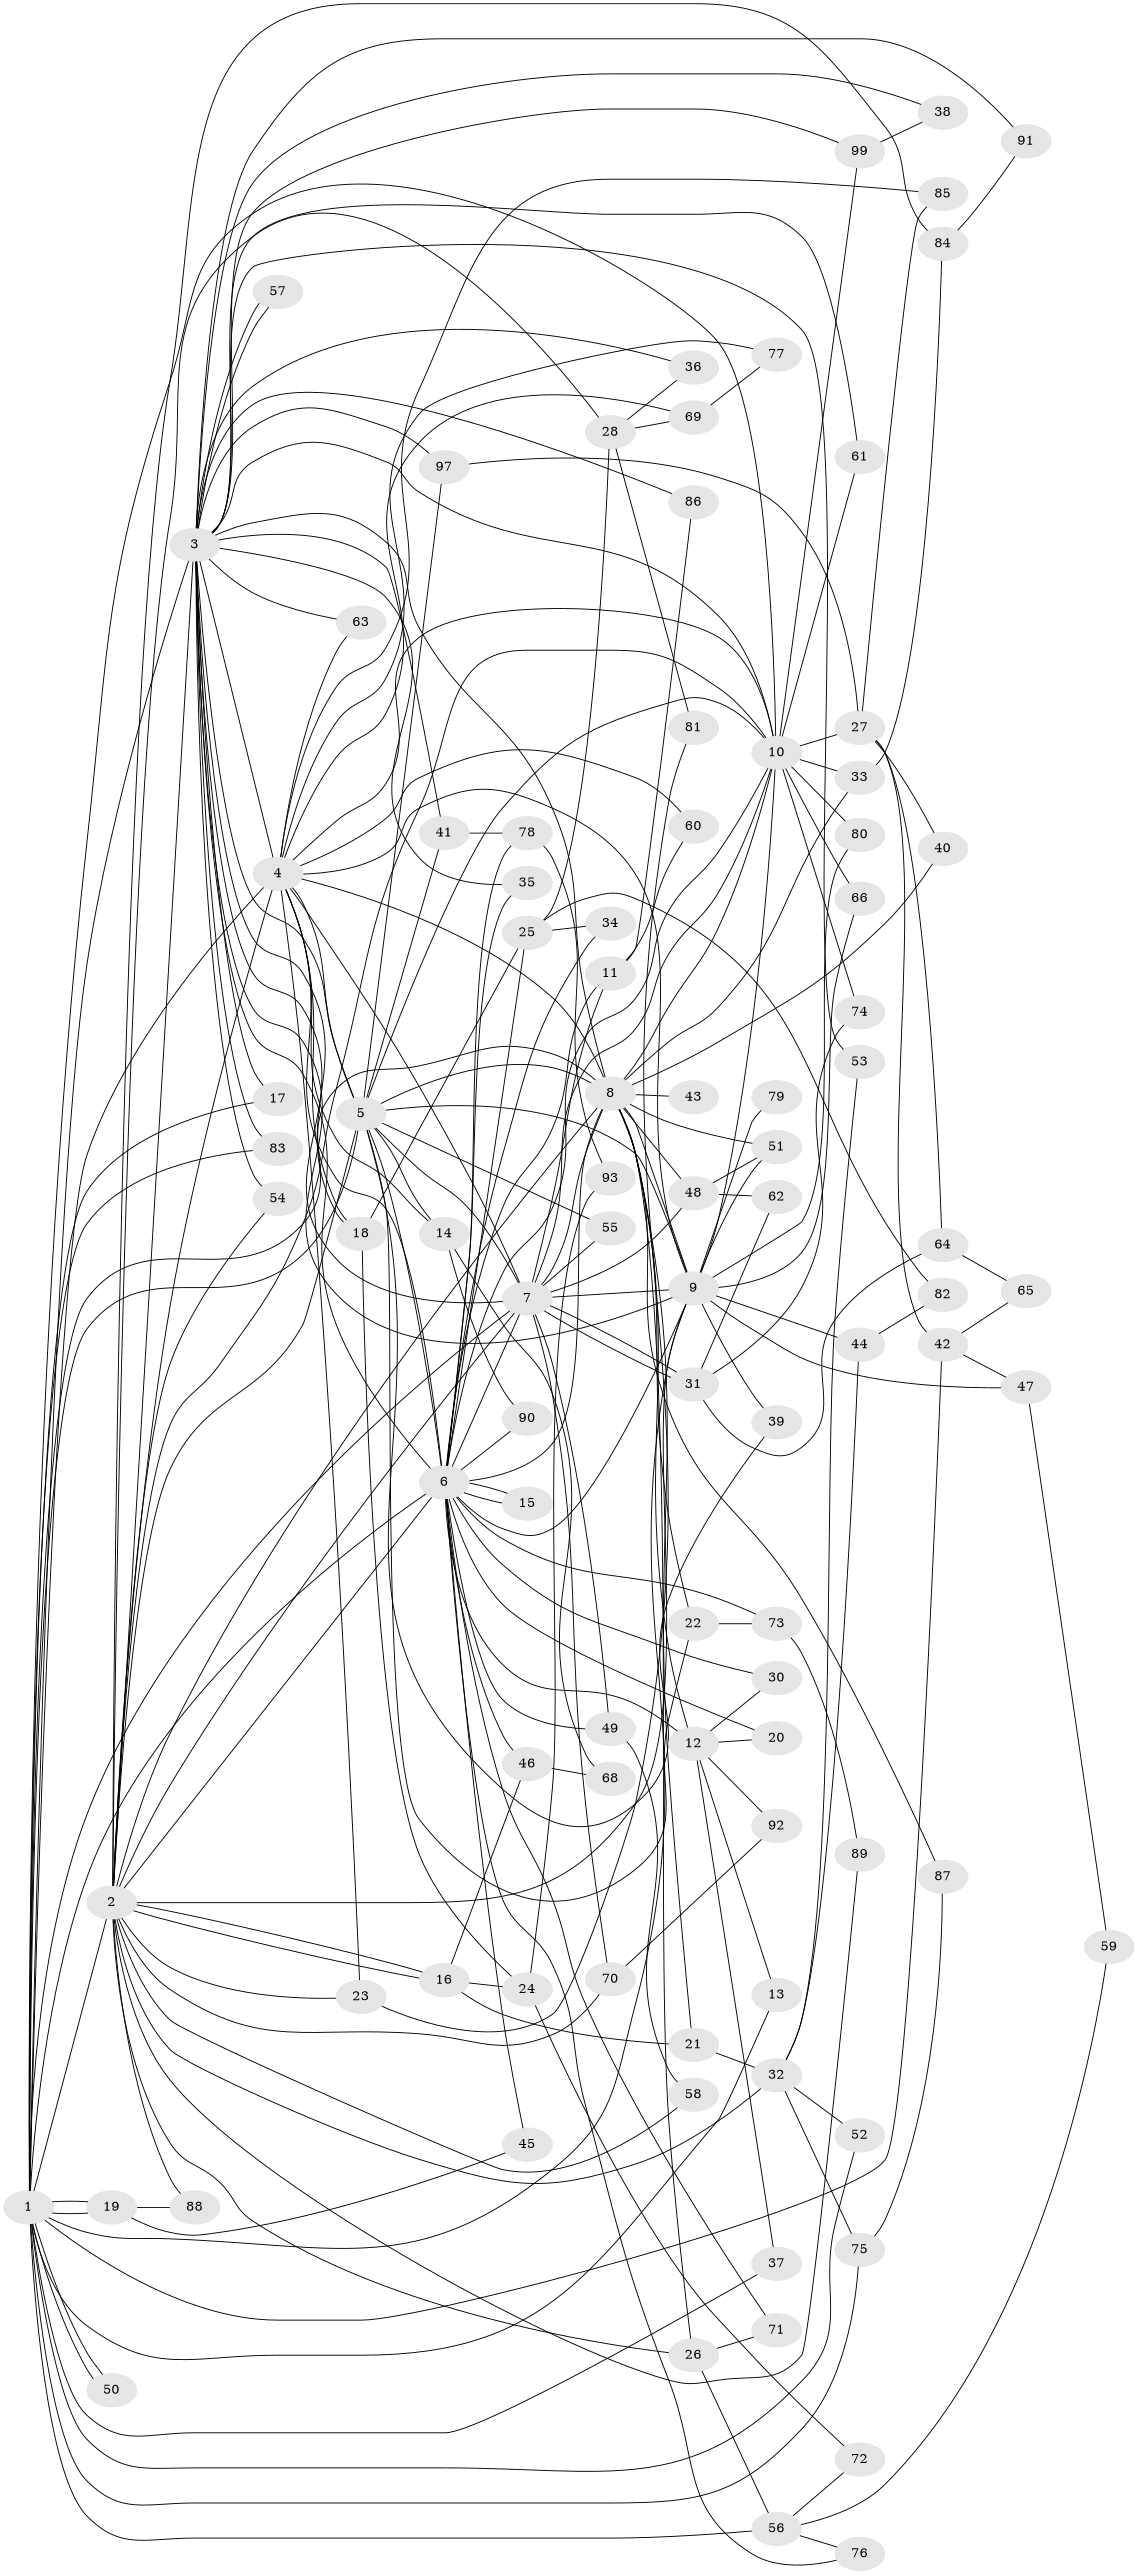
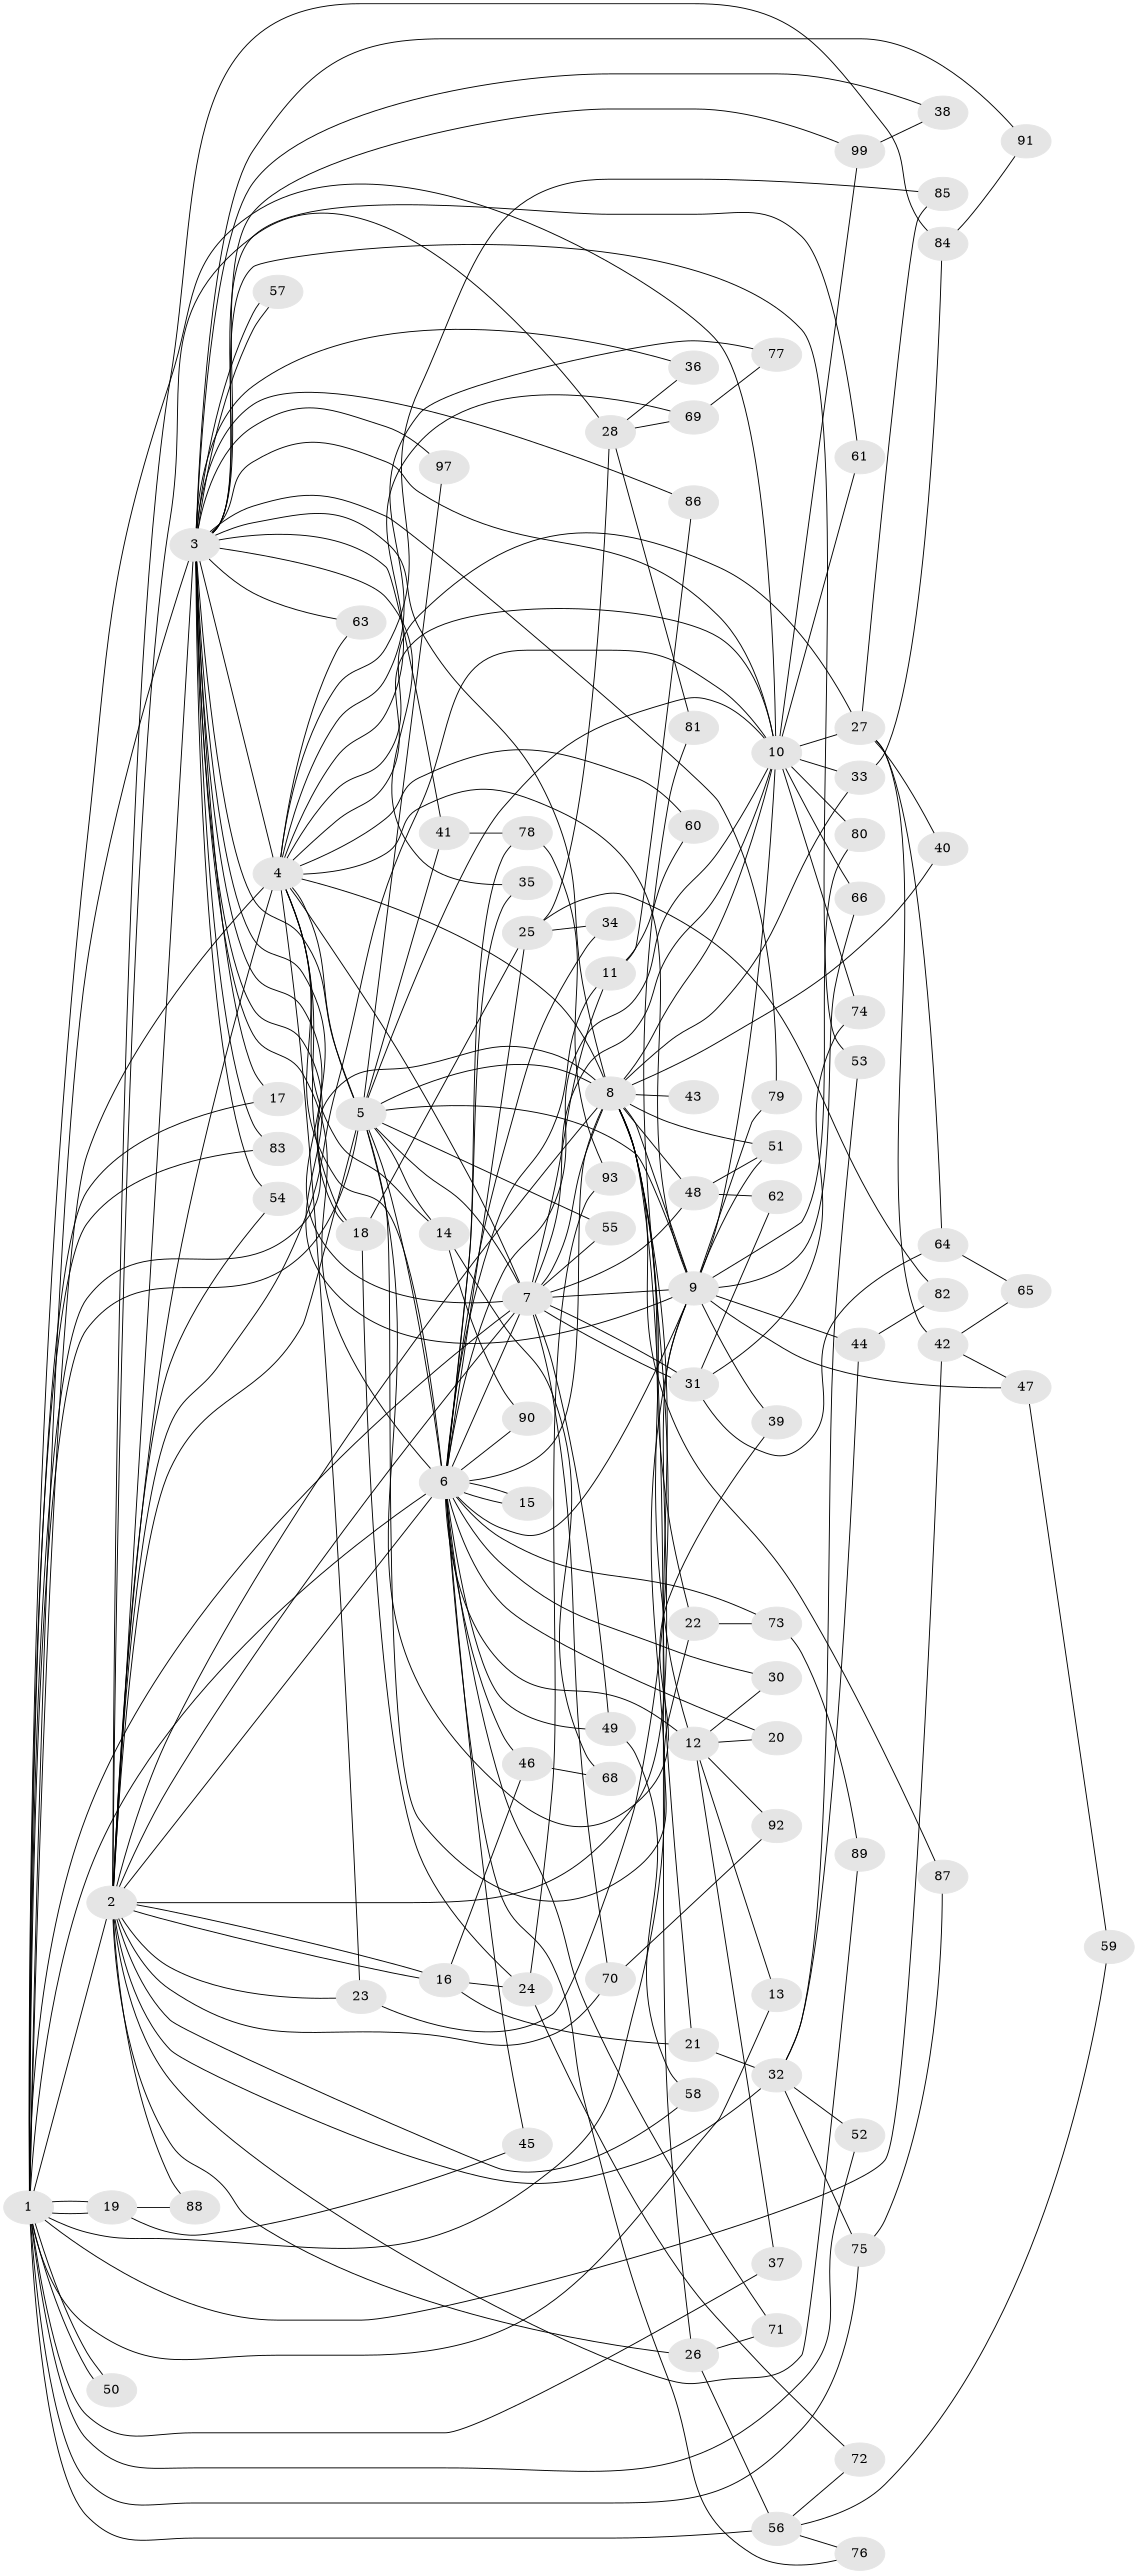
(738, 484) -> (514, 549)
none -> (576, 672)
